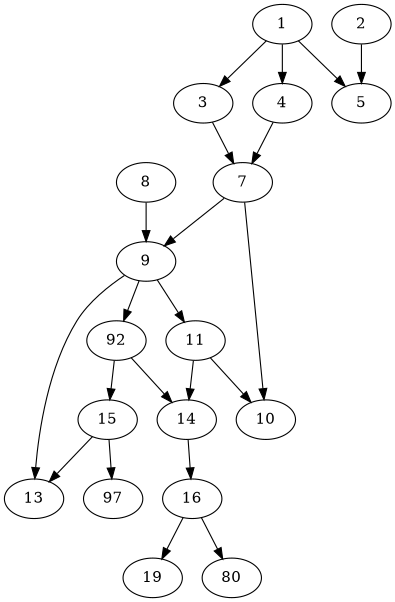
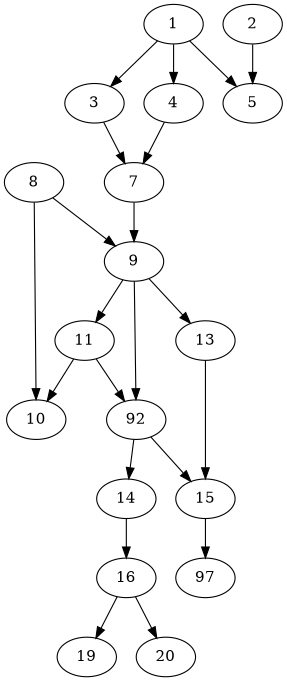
(254, 295) -> (35, 295)
(192, 375) -> (107, 375)
(75, 455) -> (205, 414)
(232, 578) -> (166, 657)
